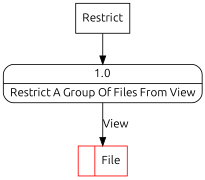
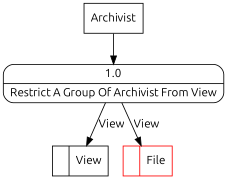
(103, 18) -> (114, 18)
(103, 93) -> (114, 93)
none -> (80, 161)
